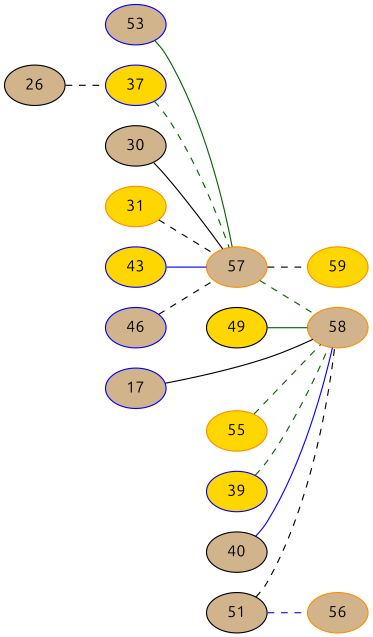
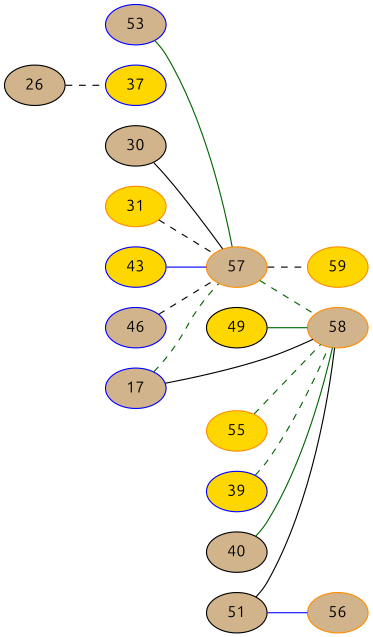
(198, 171) -> (186, 328)
(303, 446) -> (303, 446)
(309, 477) -> (309, 477)
(287, 613) -> (287, 613)
